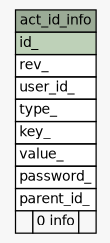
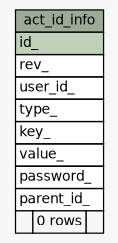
(56, 221) -> (60, 221)
